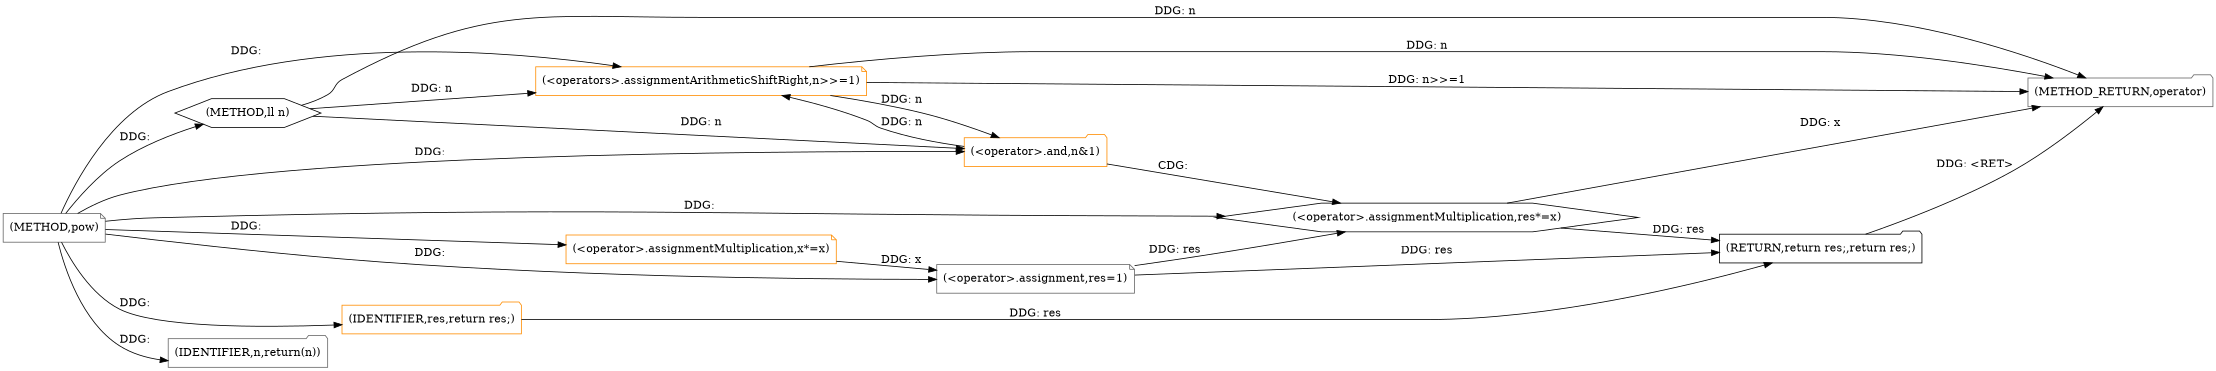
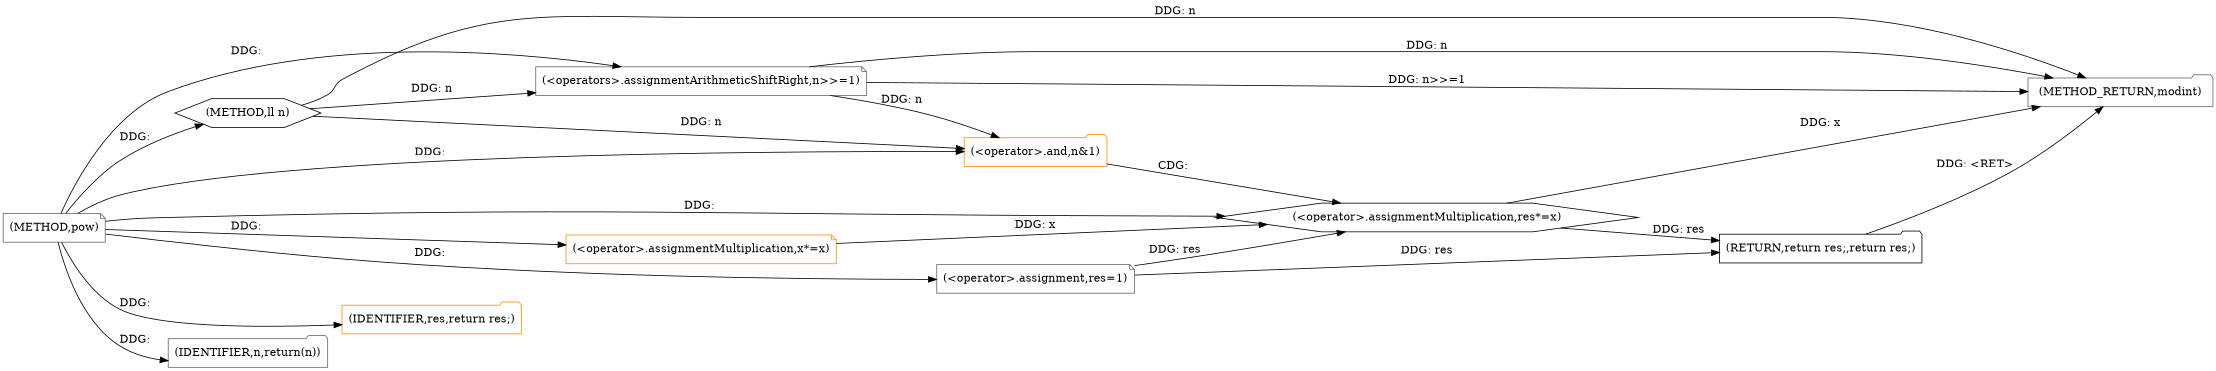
(701, 81) -> (701, 81)
(2120, 92) -> (2120, 92)
(876, 126) -> none
(882, 265) -> (1048, 234)
(1146, 320) -> none
